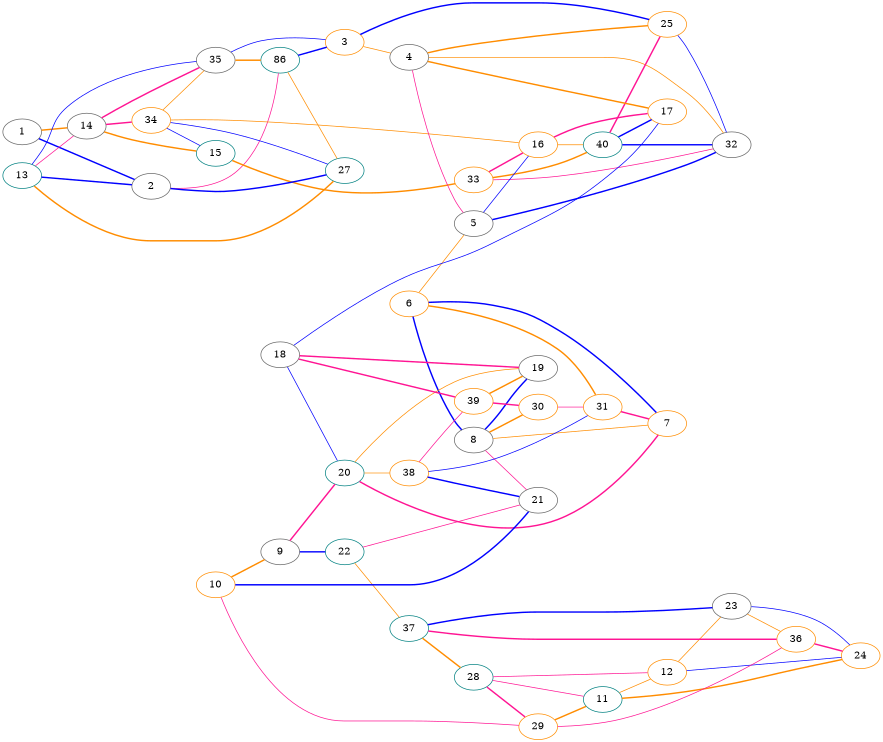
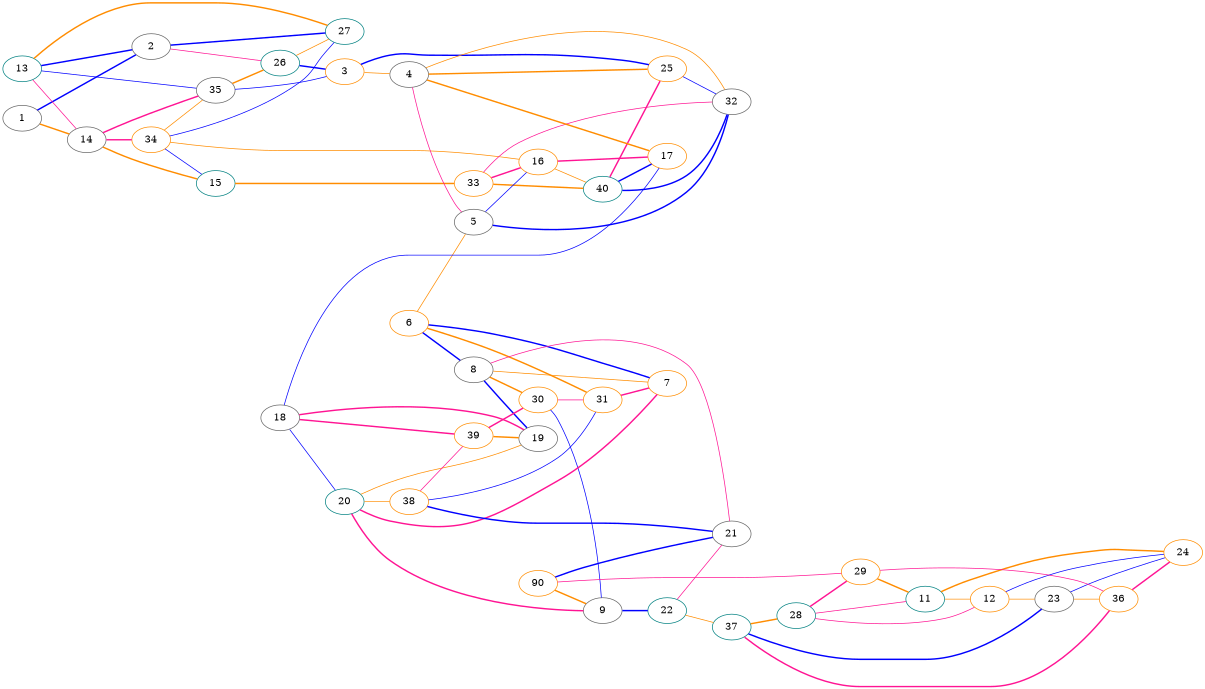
(280, 60) -> (280, 63)
none -> (587, 501)
(216, 585) -> (538, 583)
